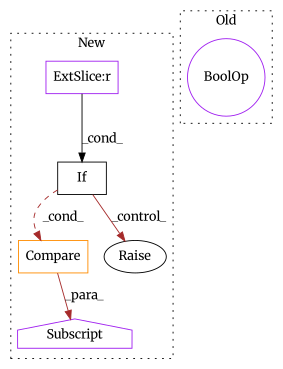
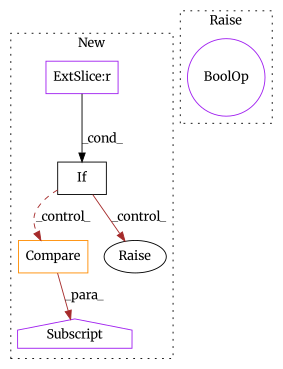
(226, 21) -> (226, 21)
(64, 217) -> (64, 217)
